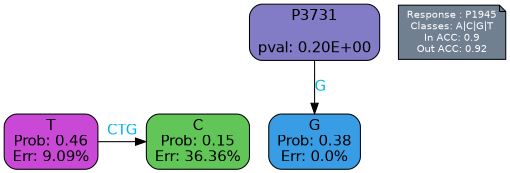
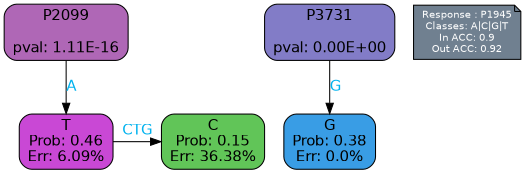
none -> (66, 32)
(315, 32) -> (330, 32)
(51, 142) -> (66, 142)
(198, 142) -> (213, 142)
